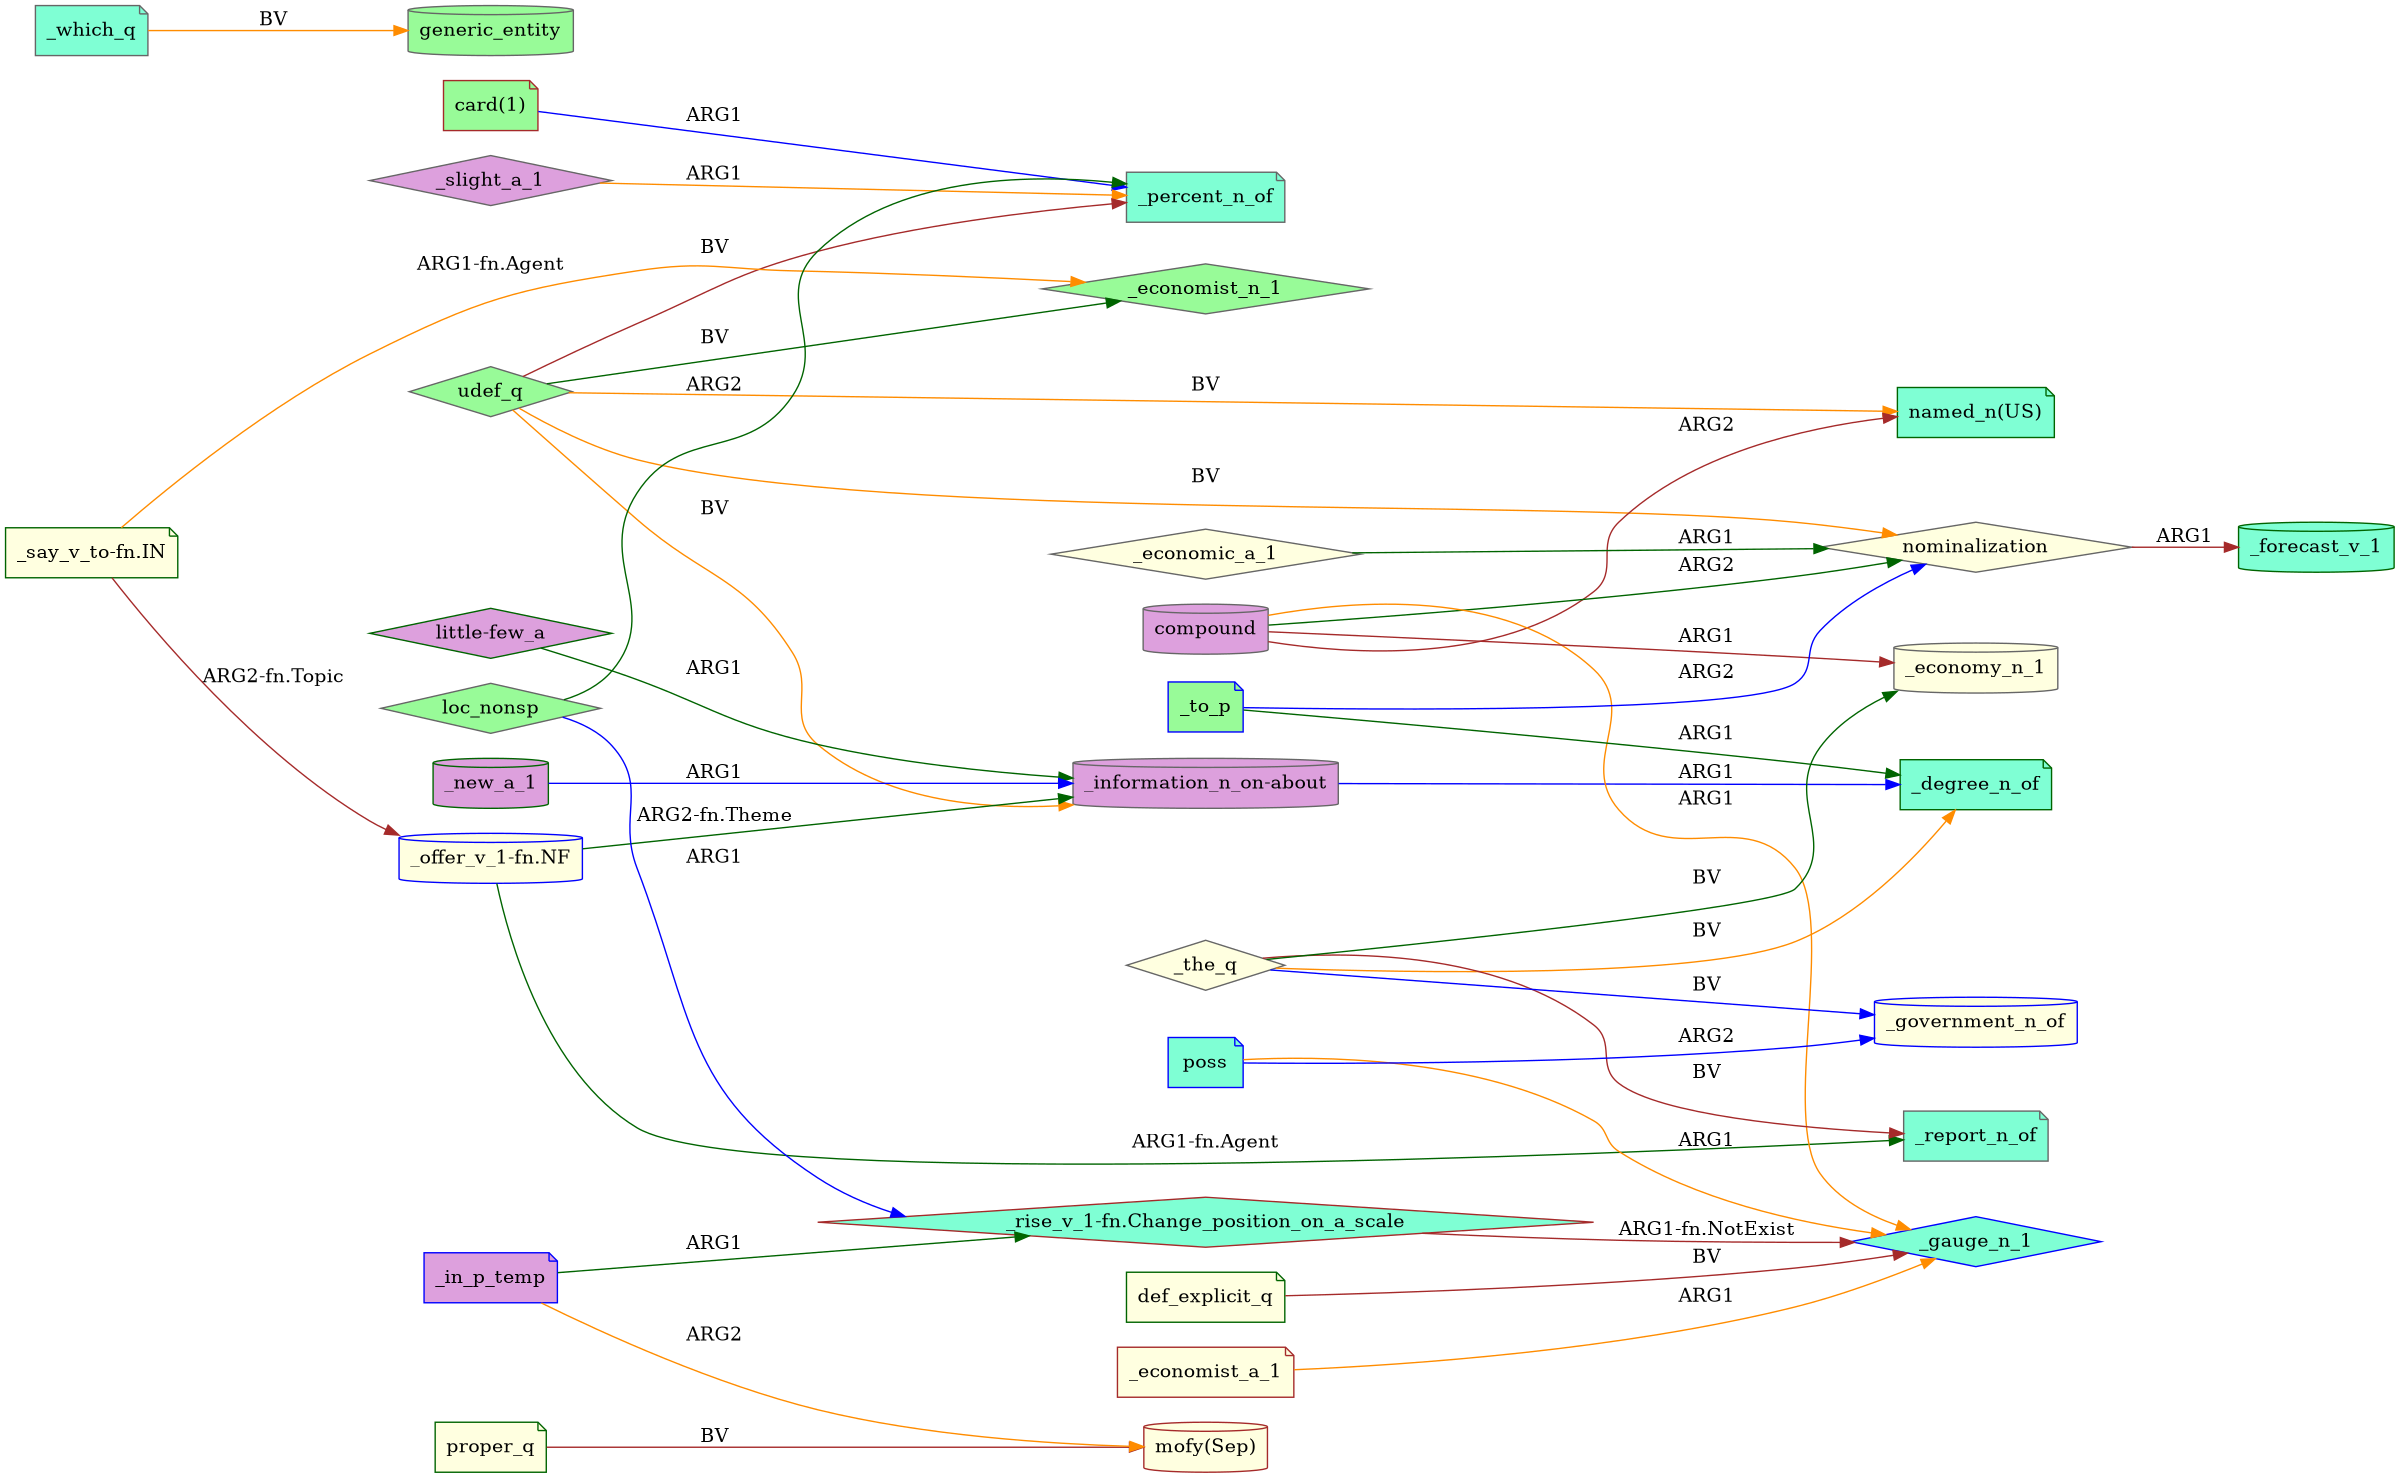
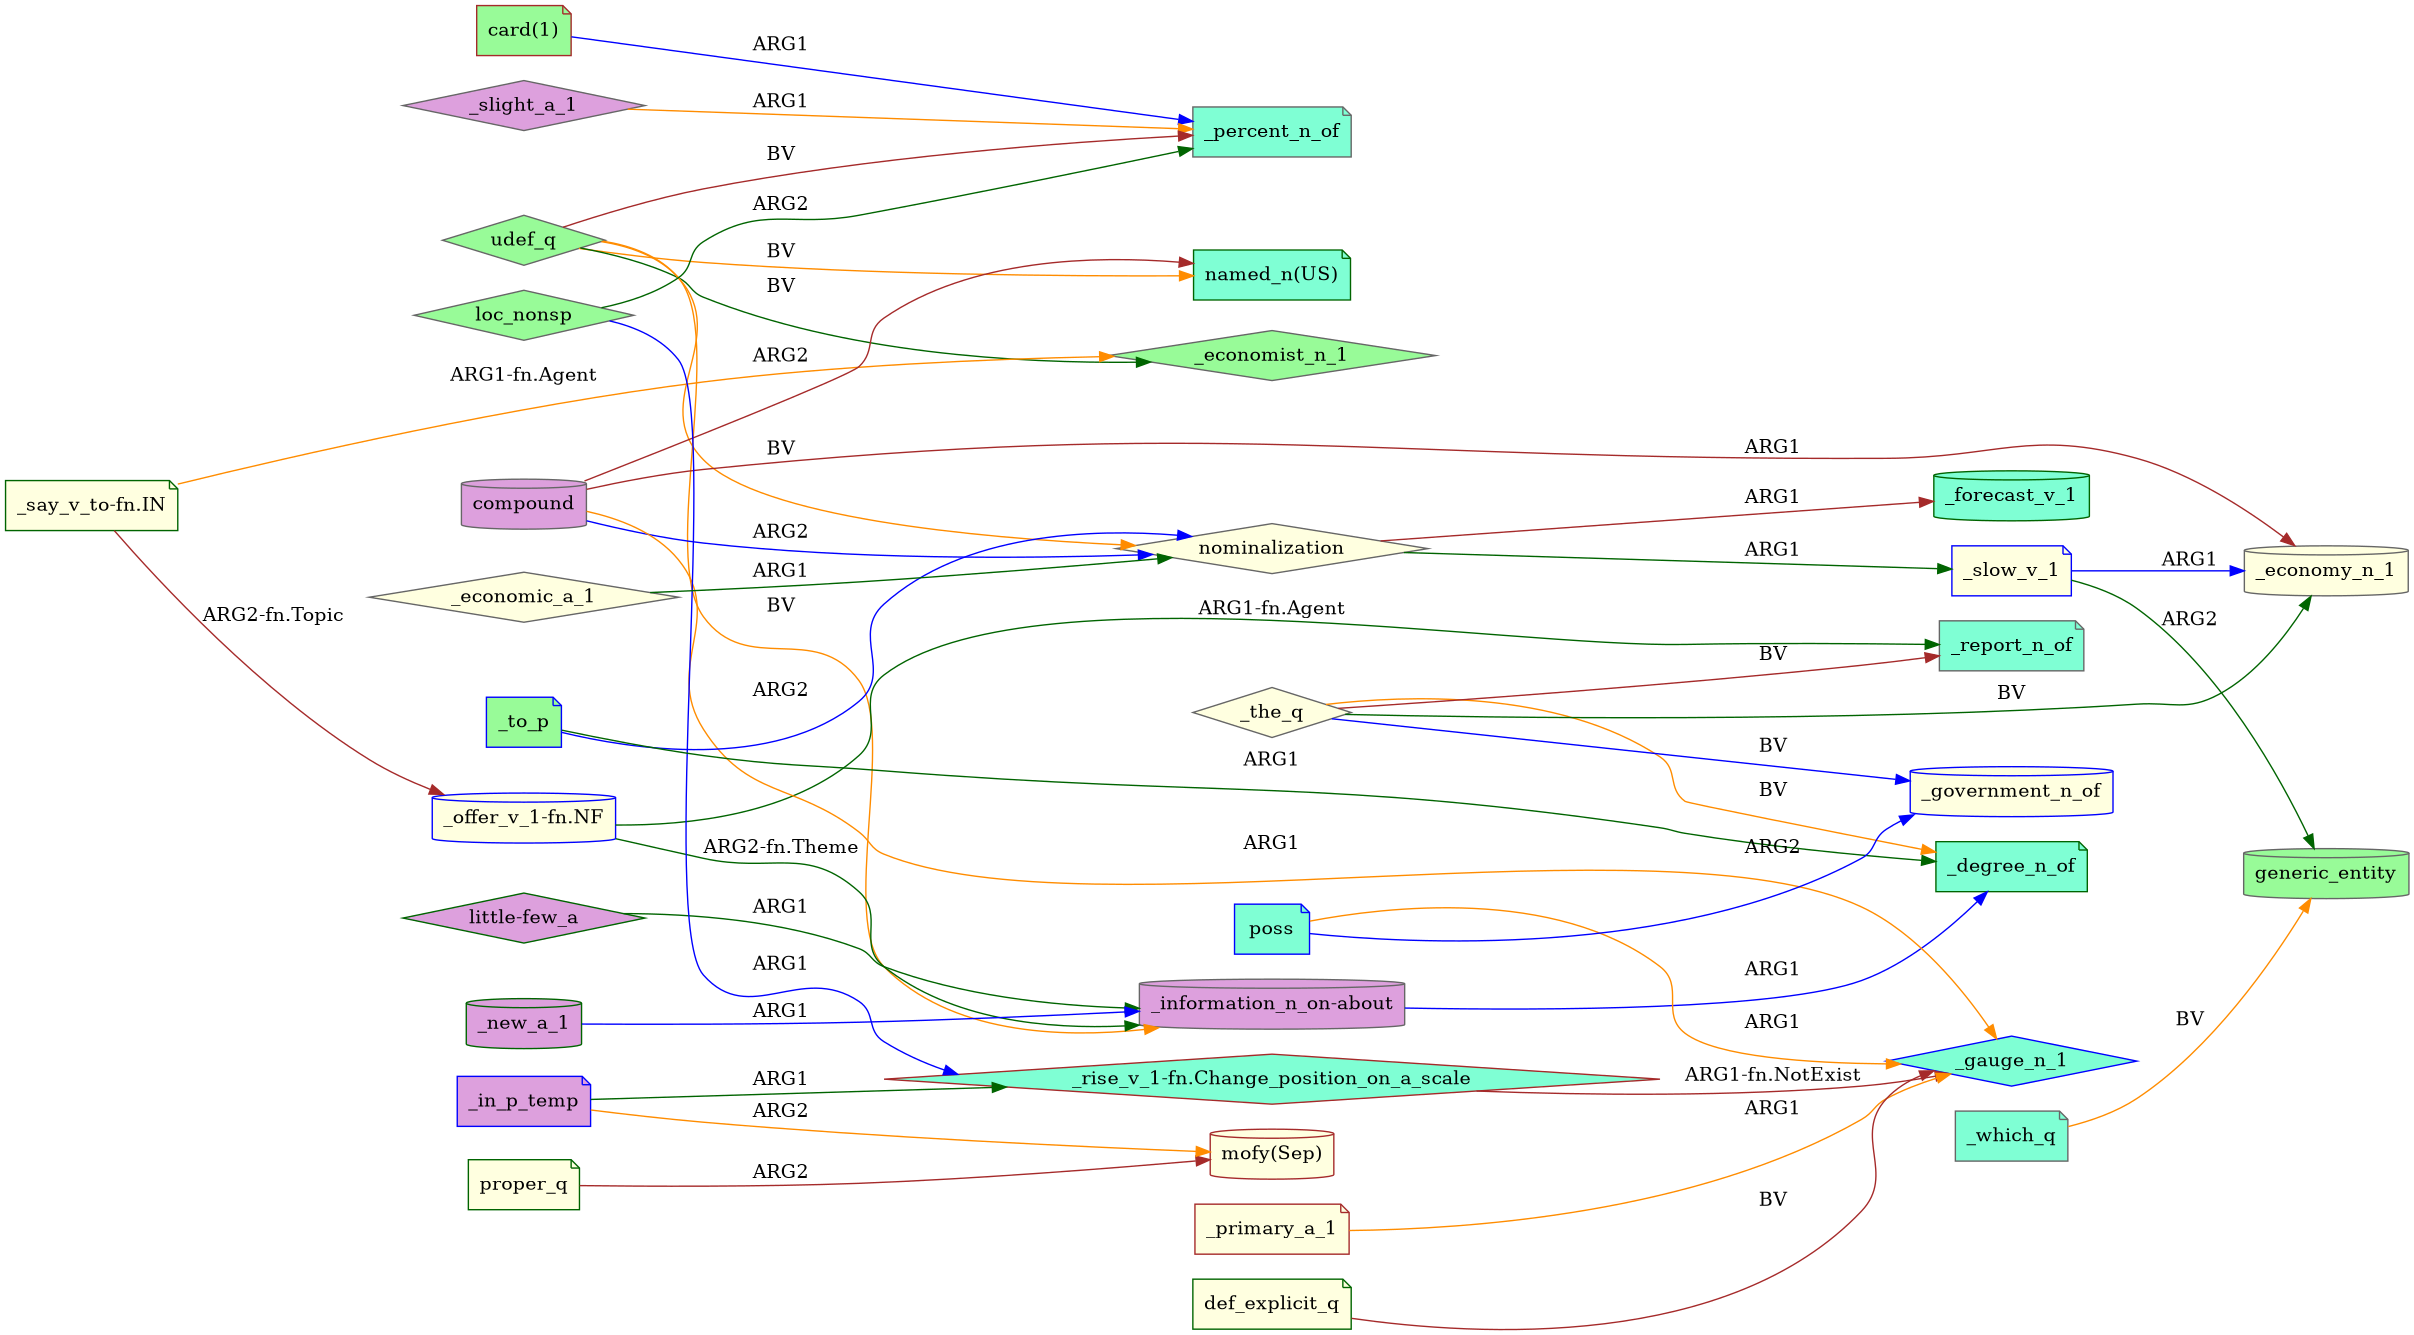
none -> (2012, 571)
(1548, 603) -> (861, 554)
(1206, 1372) -> (1272, 1229)
(715, 1437) -> (781, 1173)
